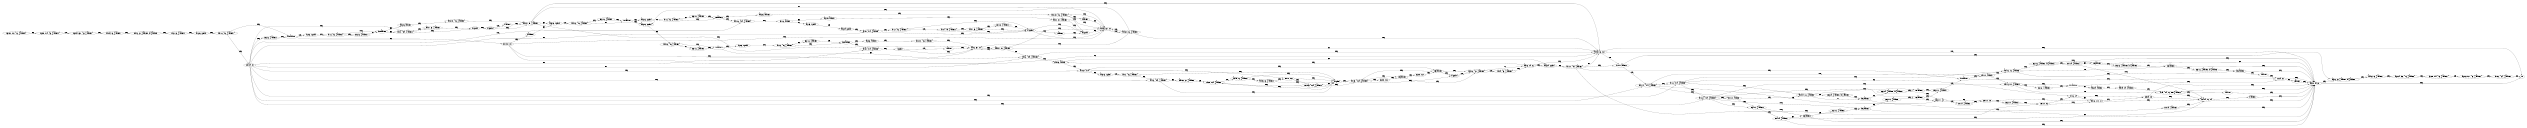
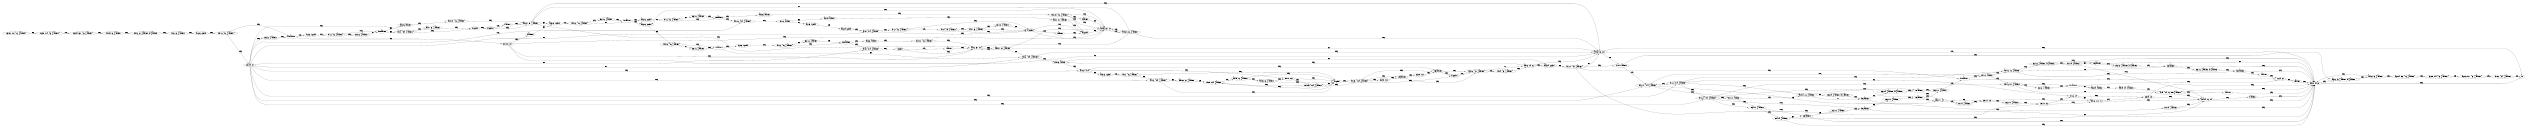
(2298, 79) -> (2342, 75)
